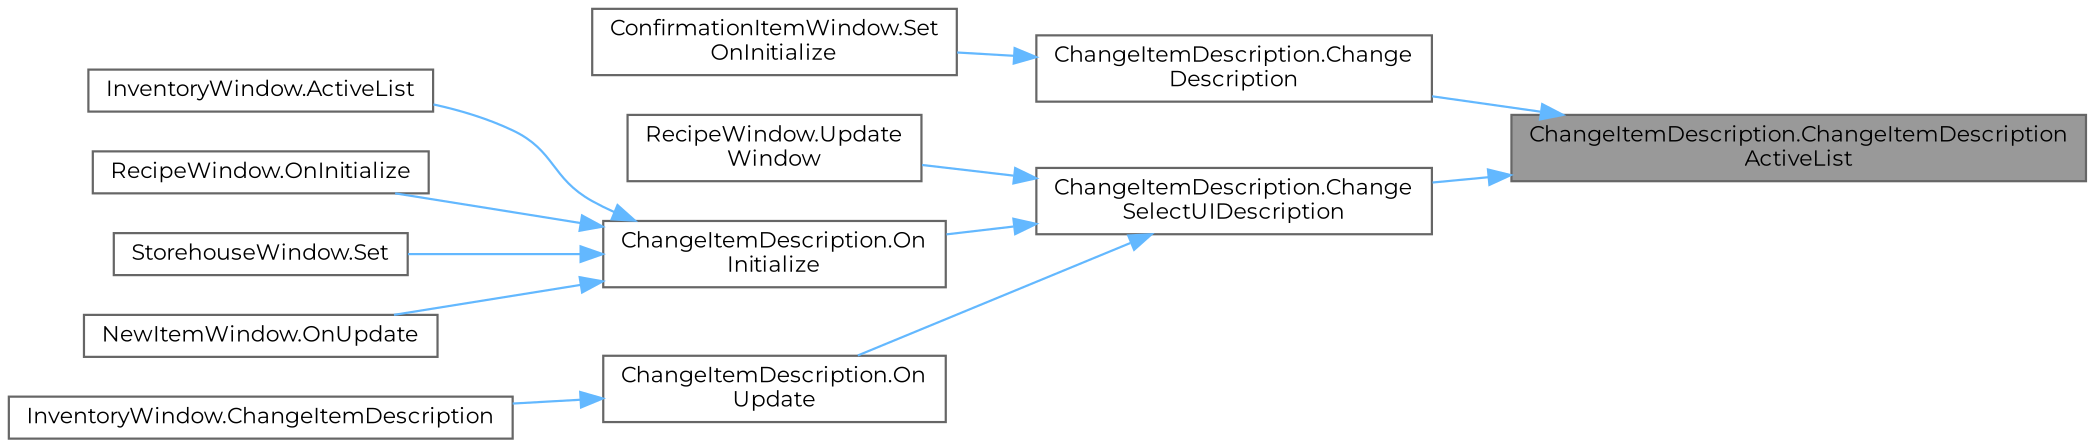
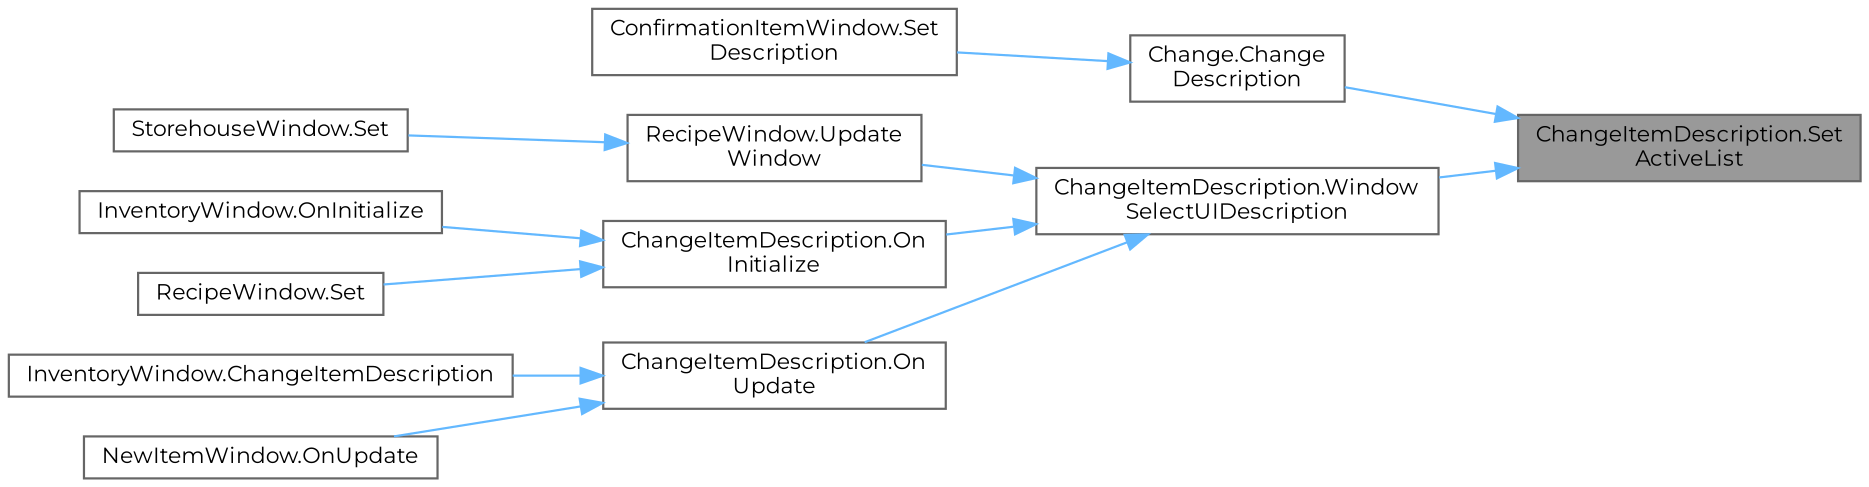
(775, 42) -> (775, 42)
(1234, 69) -> (1237, 69)
(261, 91) -> (261, 212)
(1799, 148) -> (1689, 148)
(261, 172) -> (261, 294)
(1234, 201) -> (1237, 201)
(494, 254) -> (506, 139)
(487, 300) -> (487, 421)
